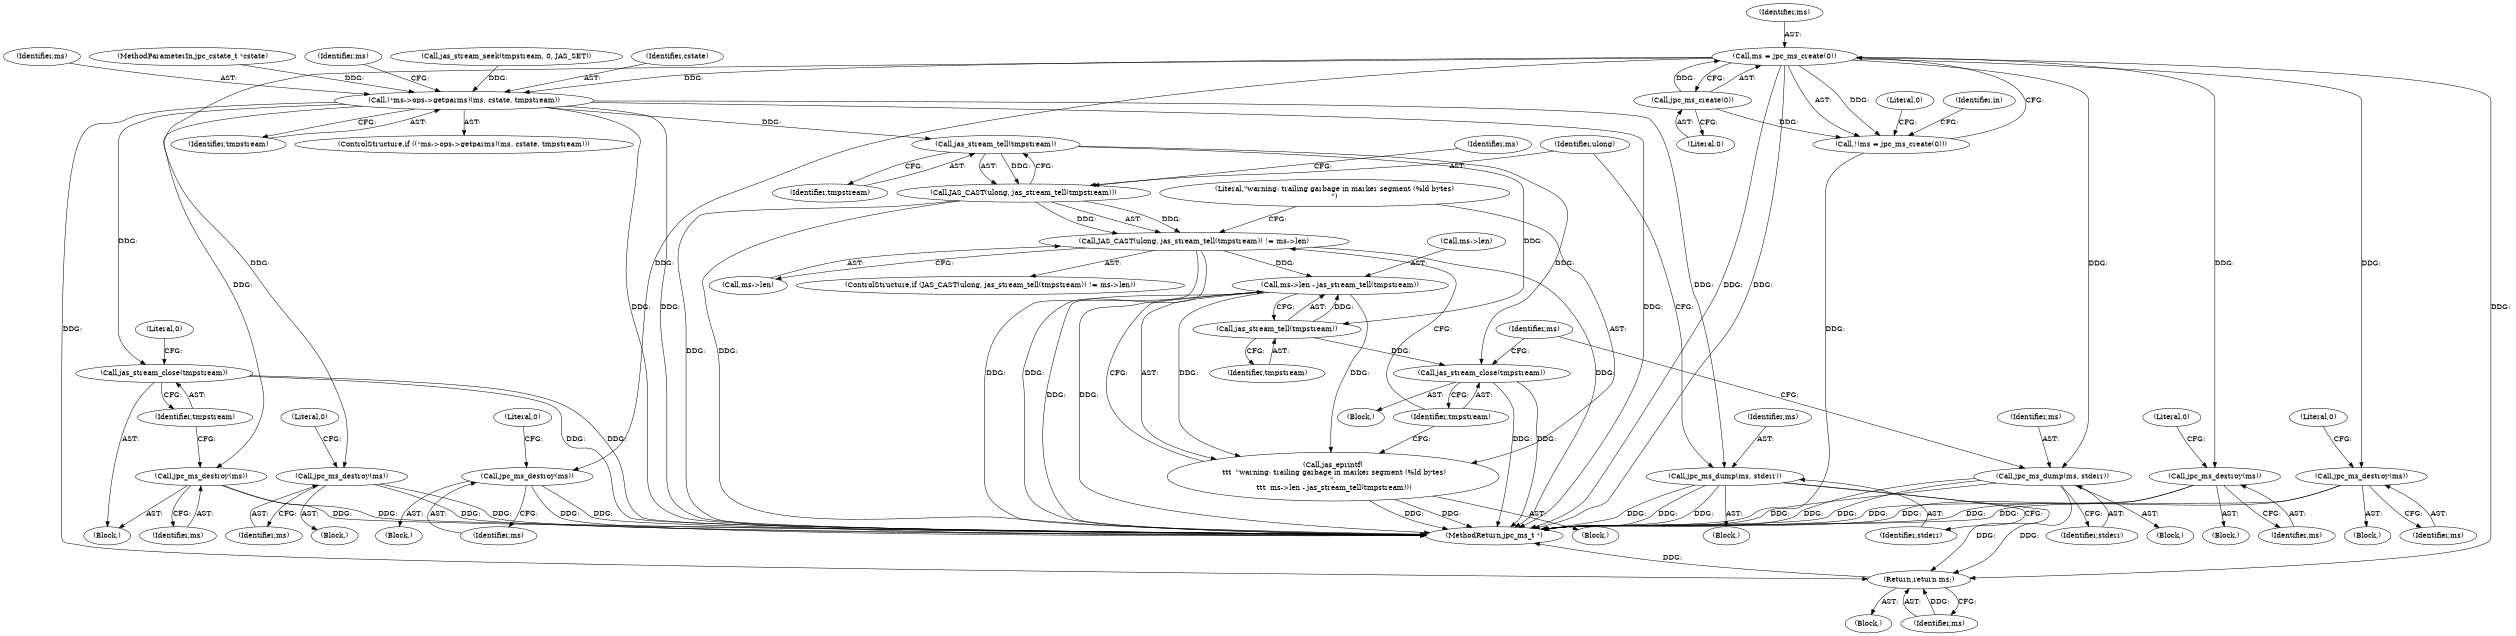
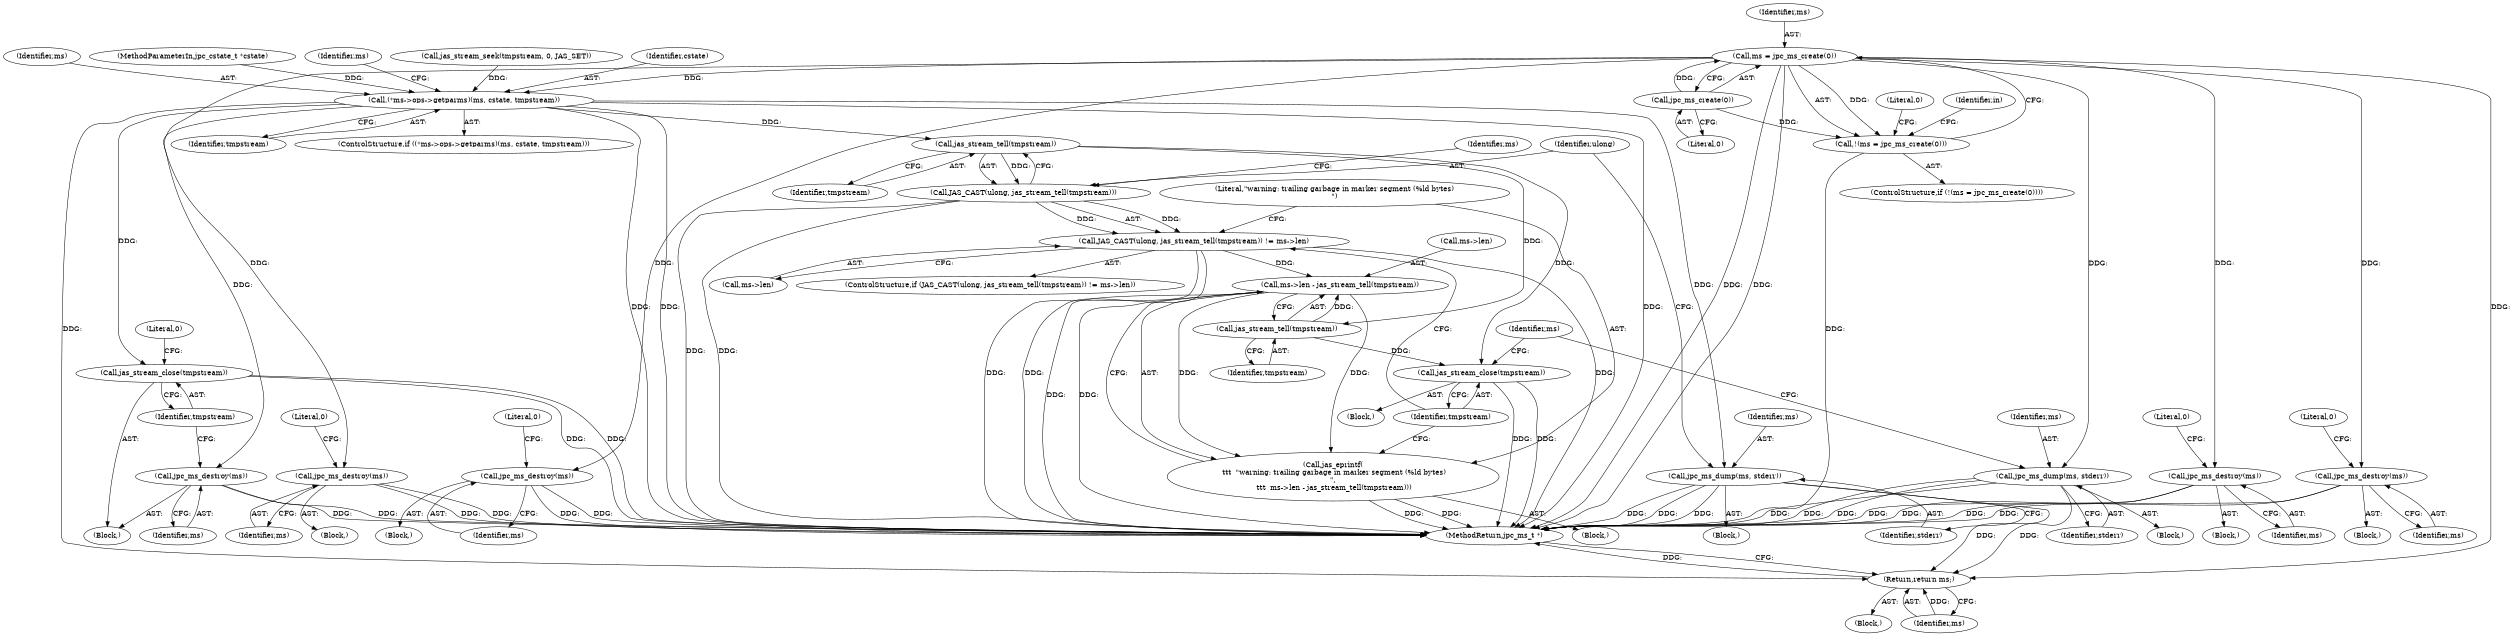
none -> (1957, 193)
none -> (1708, 556)
